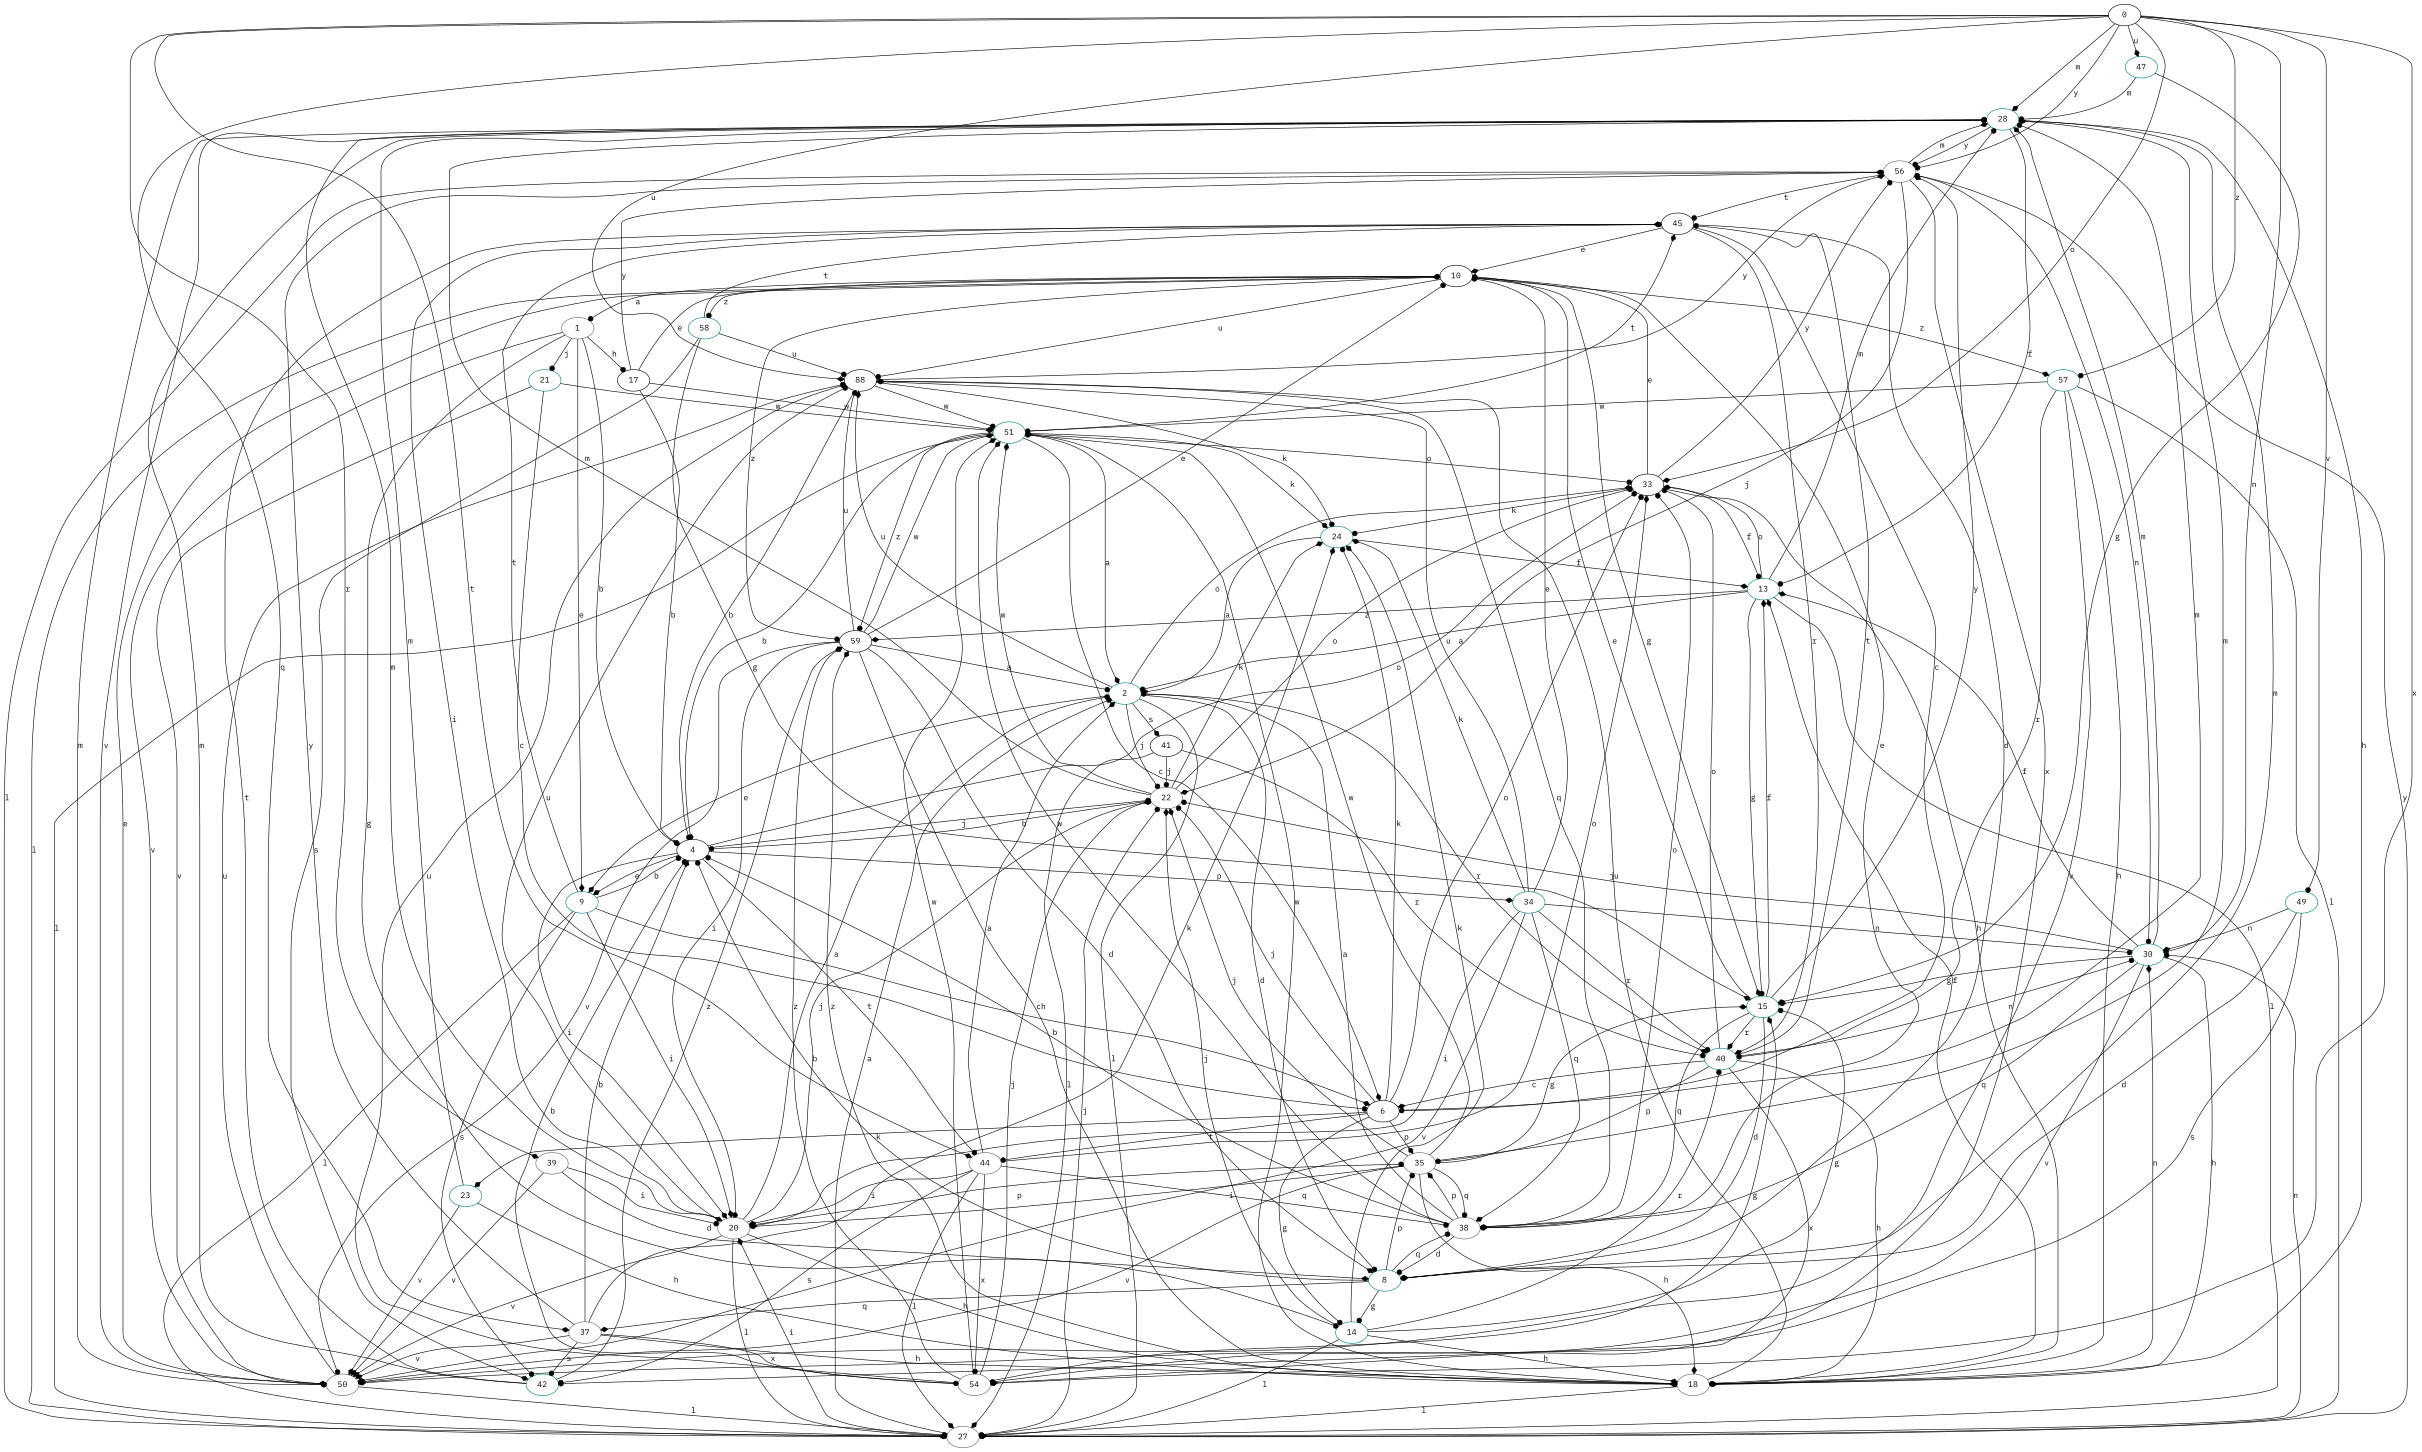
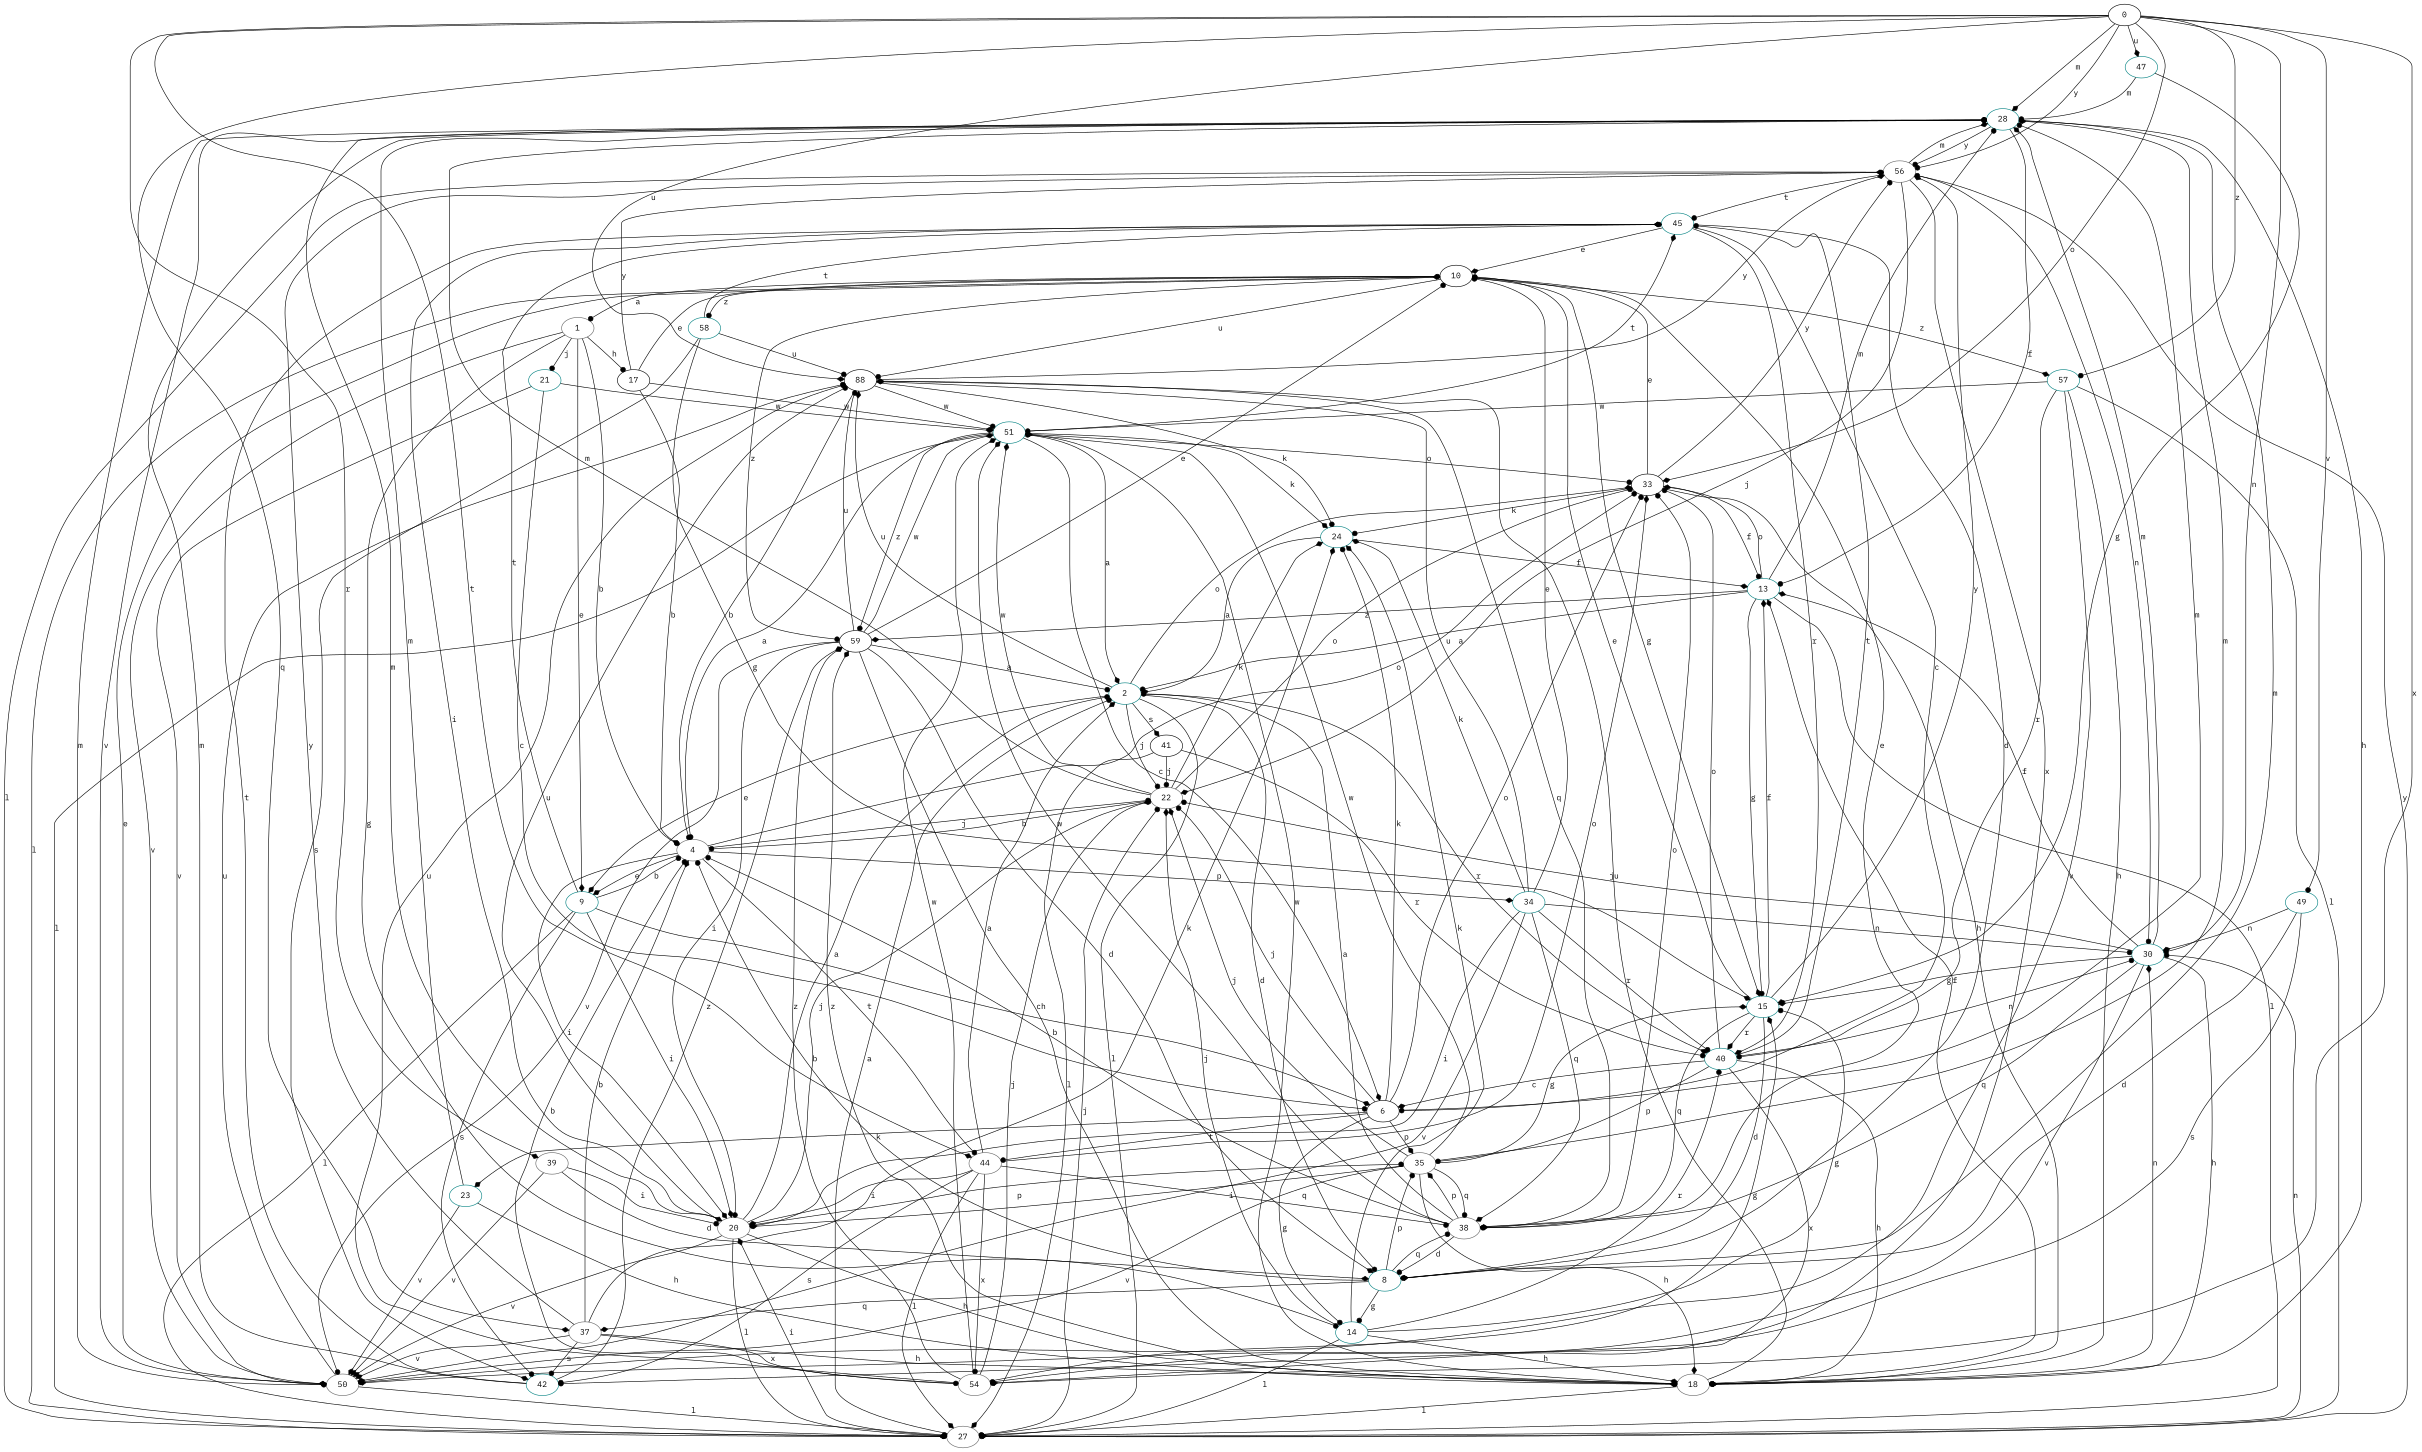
(1678, 224) -> (1678, 224)
(765, 641) -> (765, 641)
(693, 850) -> (693, 850)
